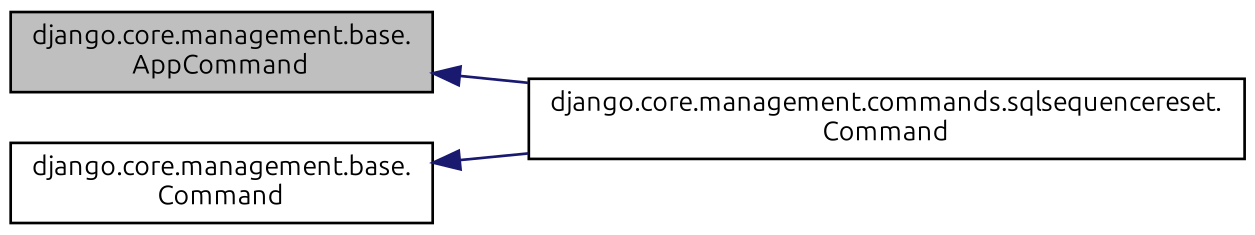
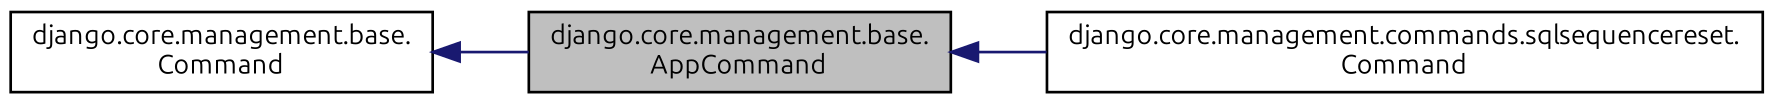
(494, 157) -> (494, 52)
